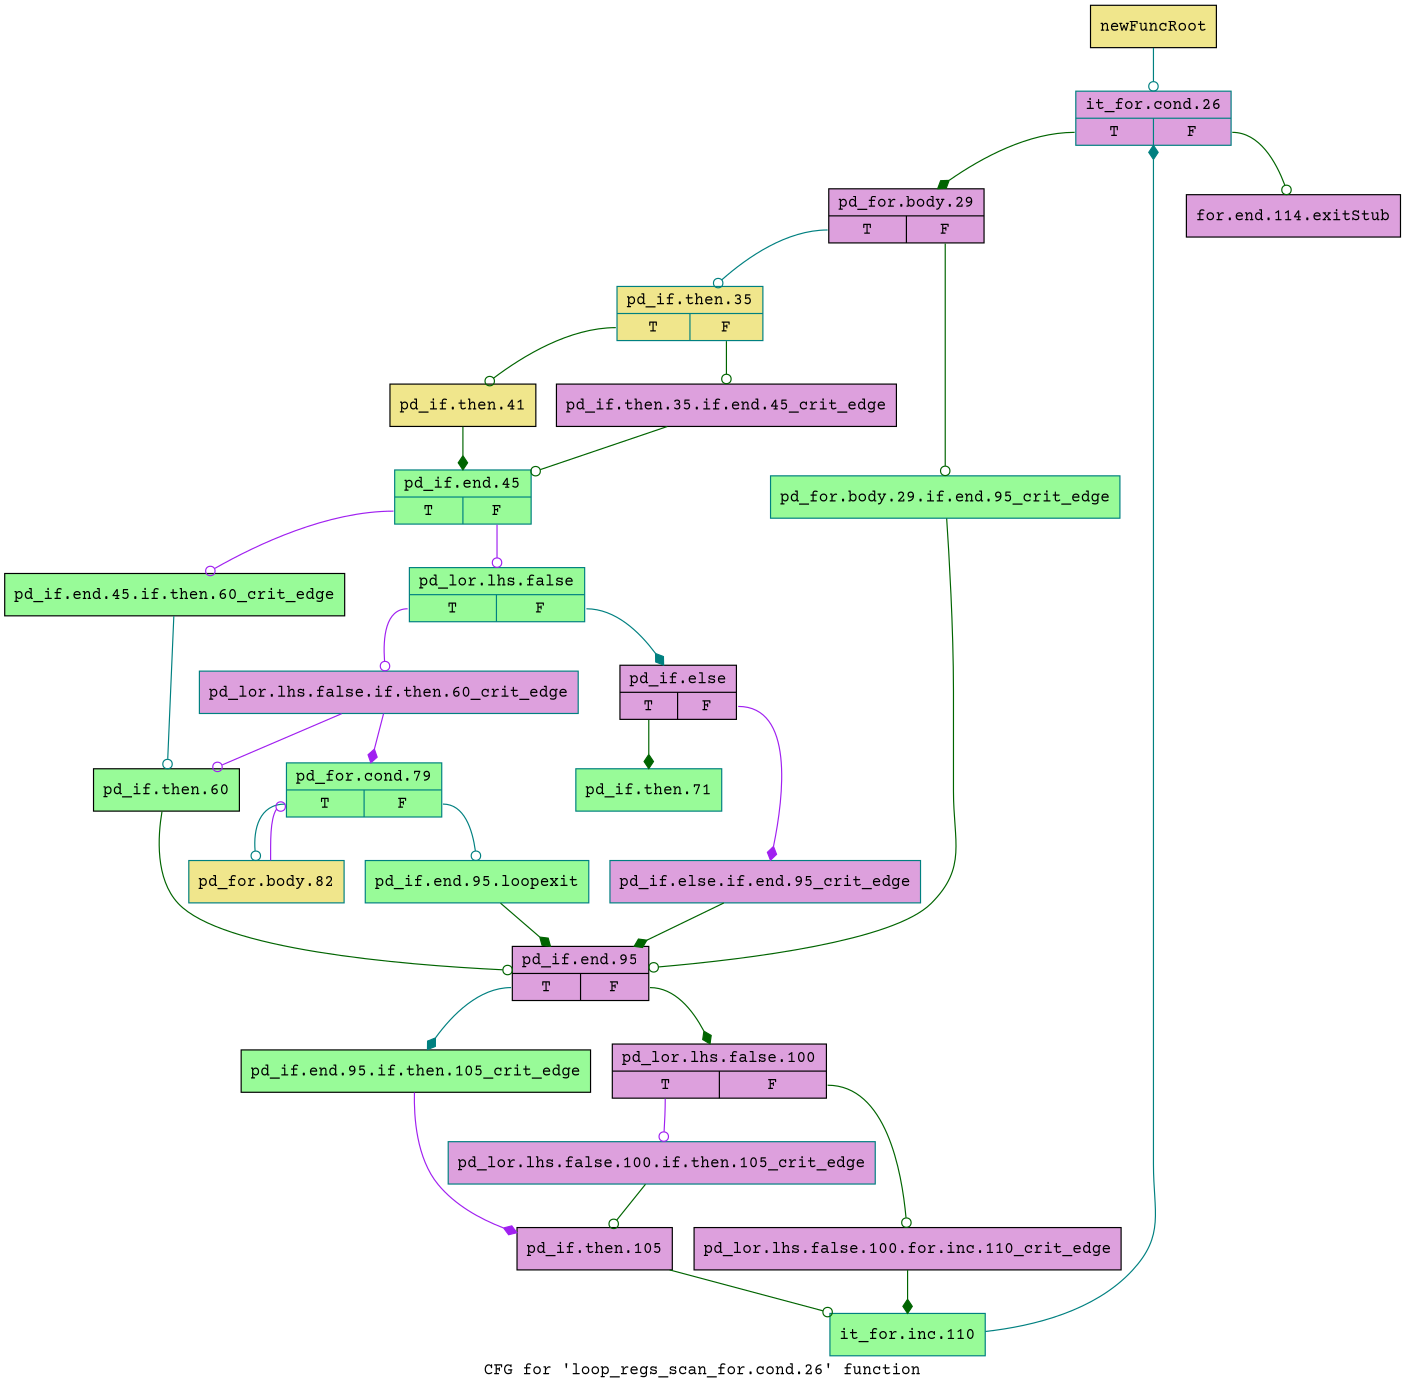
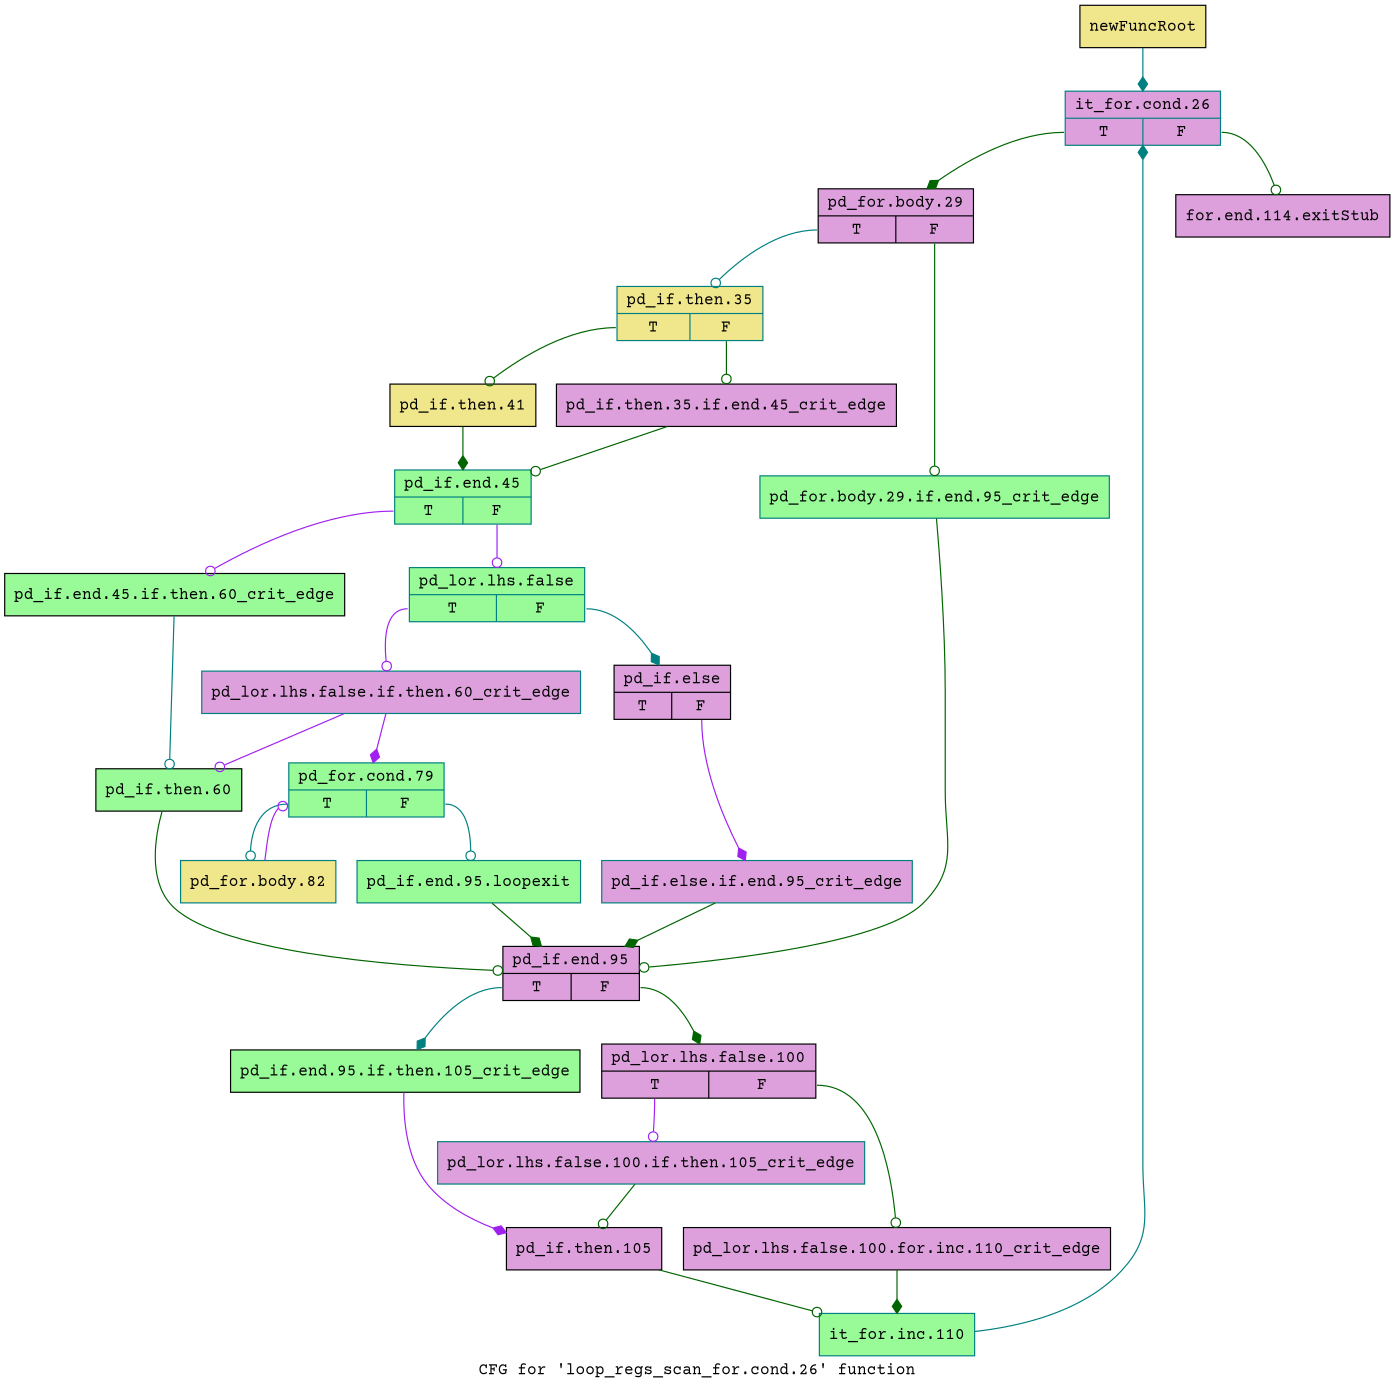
(1153, 65) -> (1143, 62)
(649, 790) -> none
